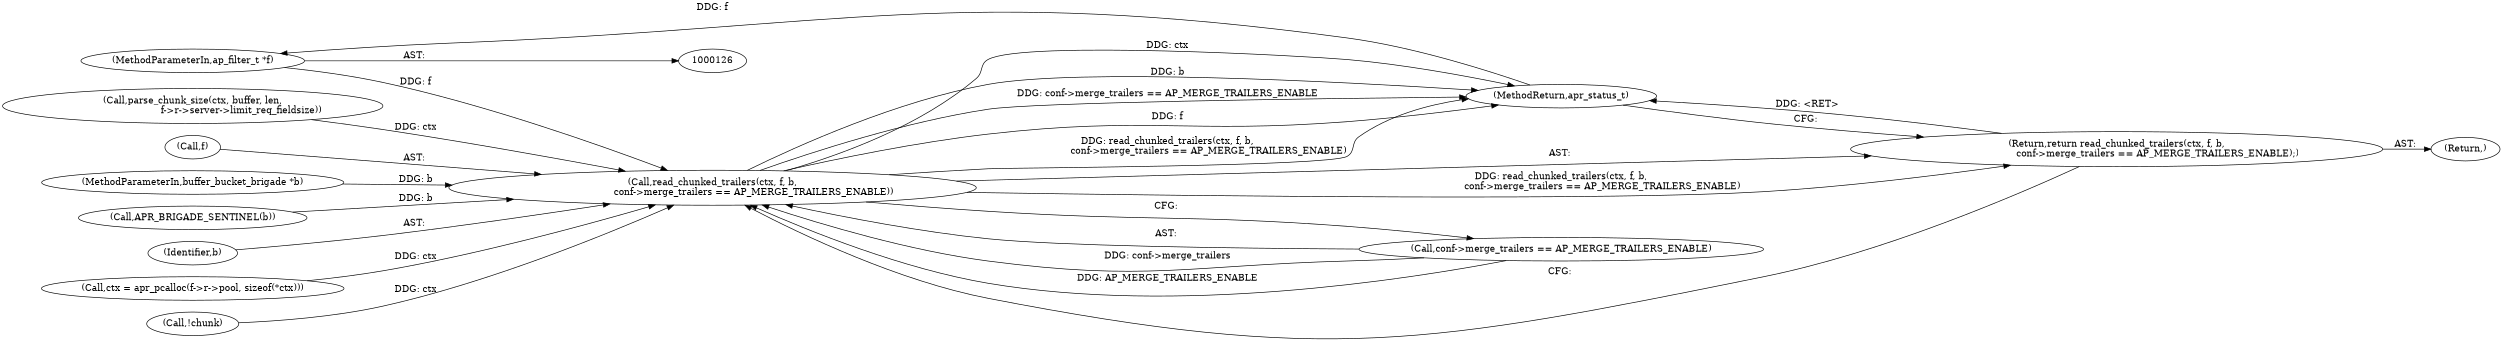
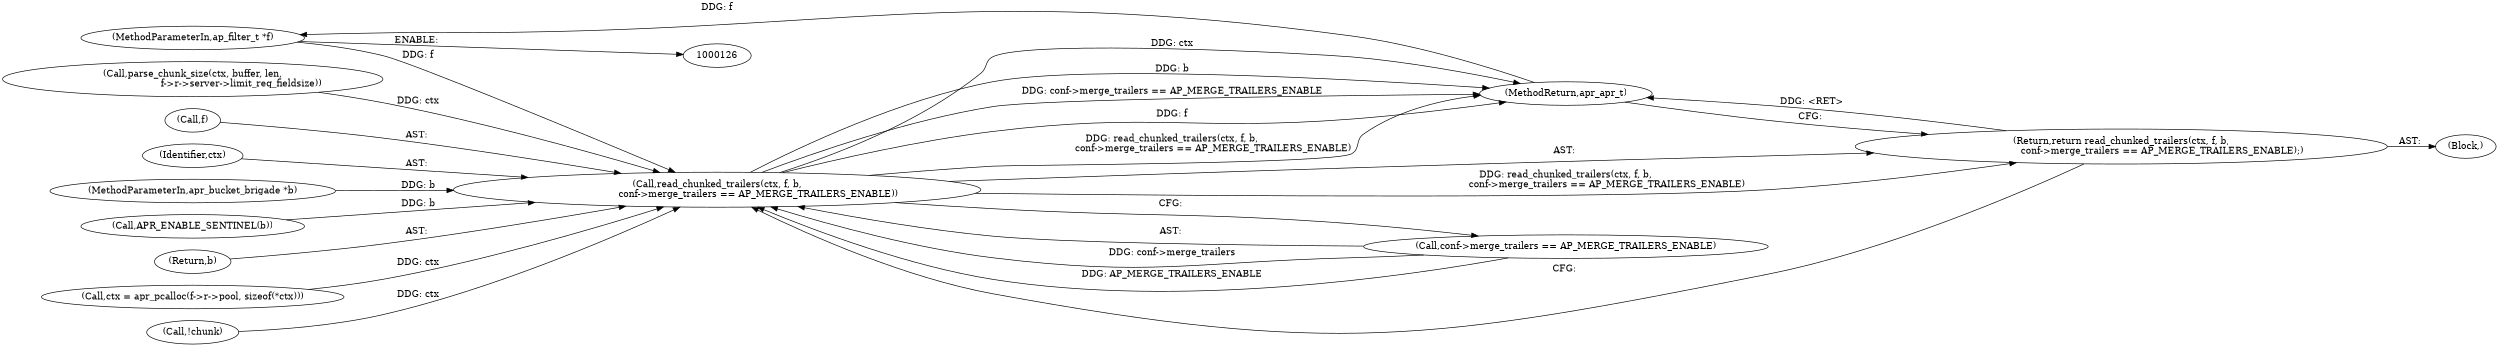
(416, 56) -> (418, 40)
(1561, 96) -> (1566, 94)
(2465, 149) -> (2466, 147)
none -> (193, 156)
(193, 183) -> (193, 191)
(193, 218) -> (193, 226)
(193, 253) -> (193, 262)
